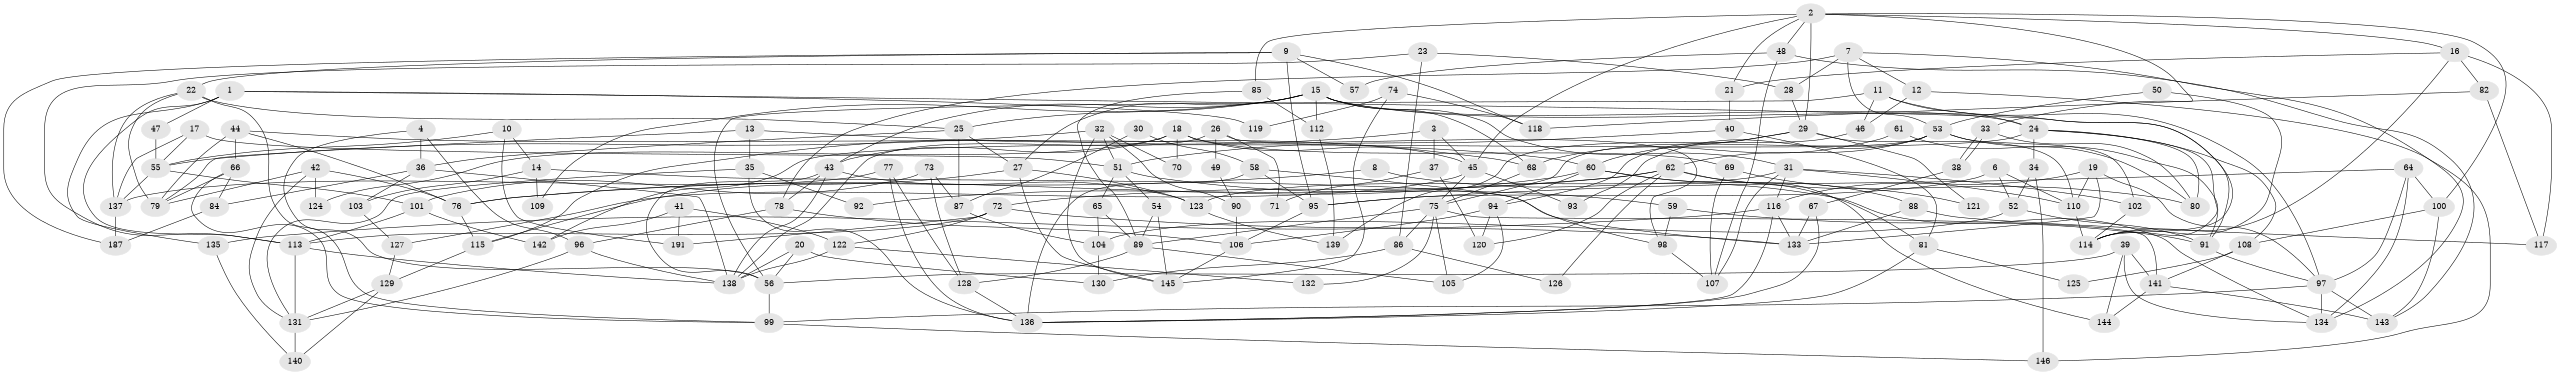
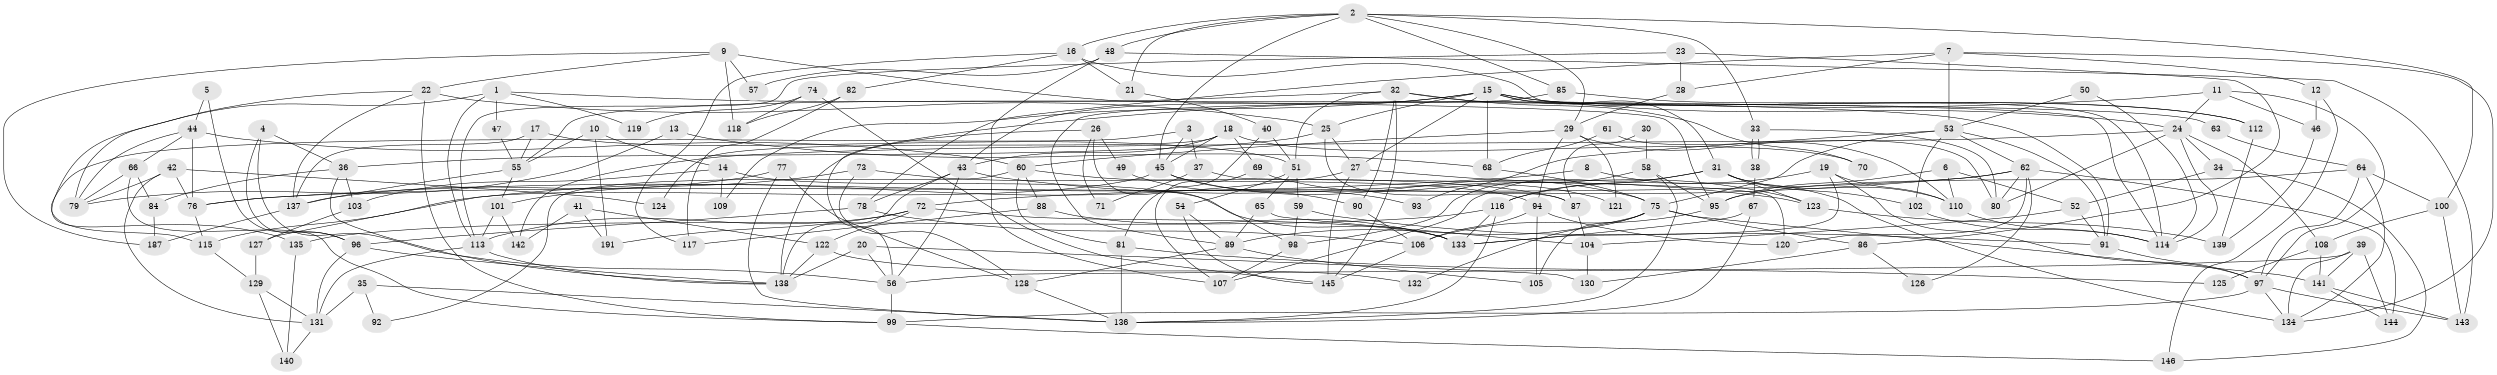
none -> (207, 91)
none -> (2216, 130)
(750, 149) -> none
